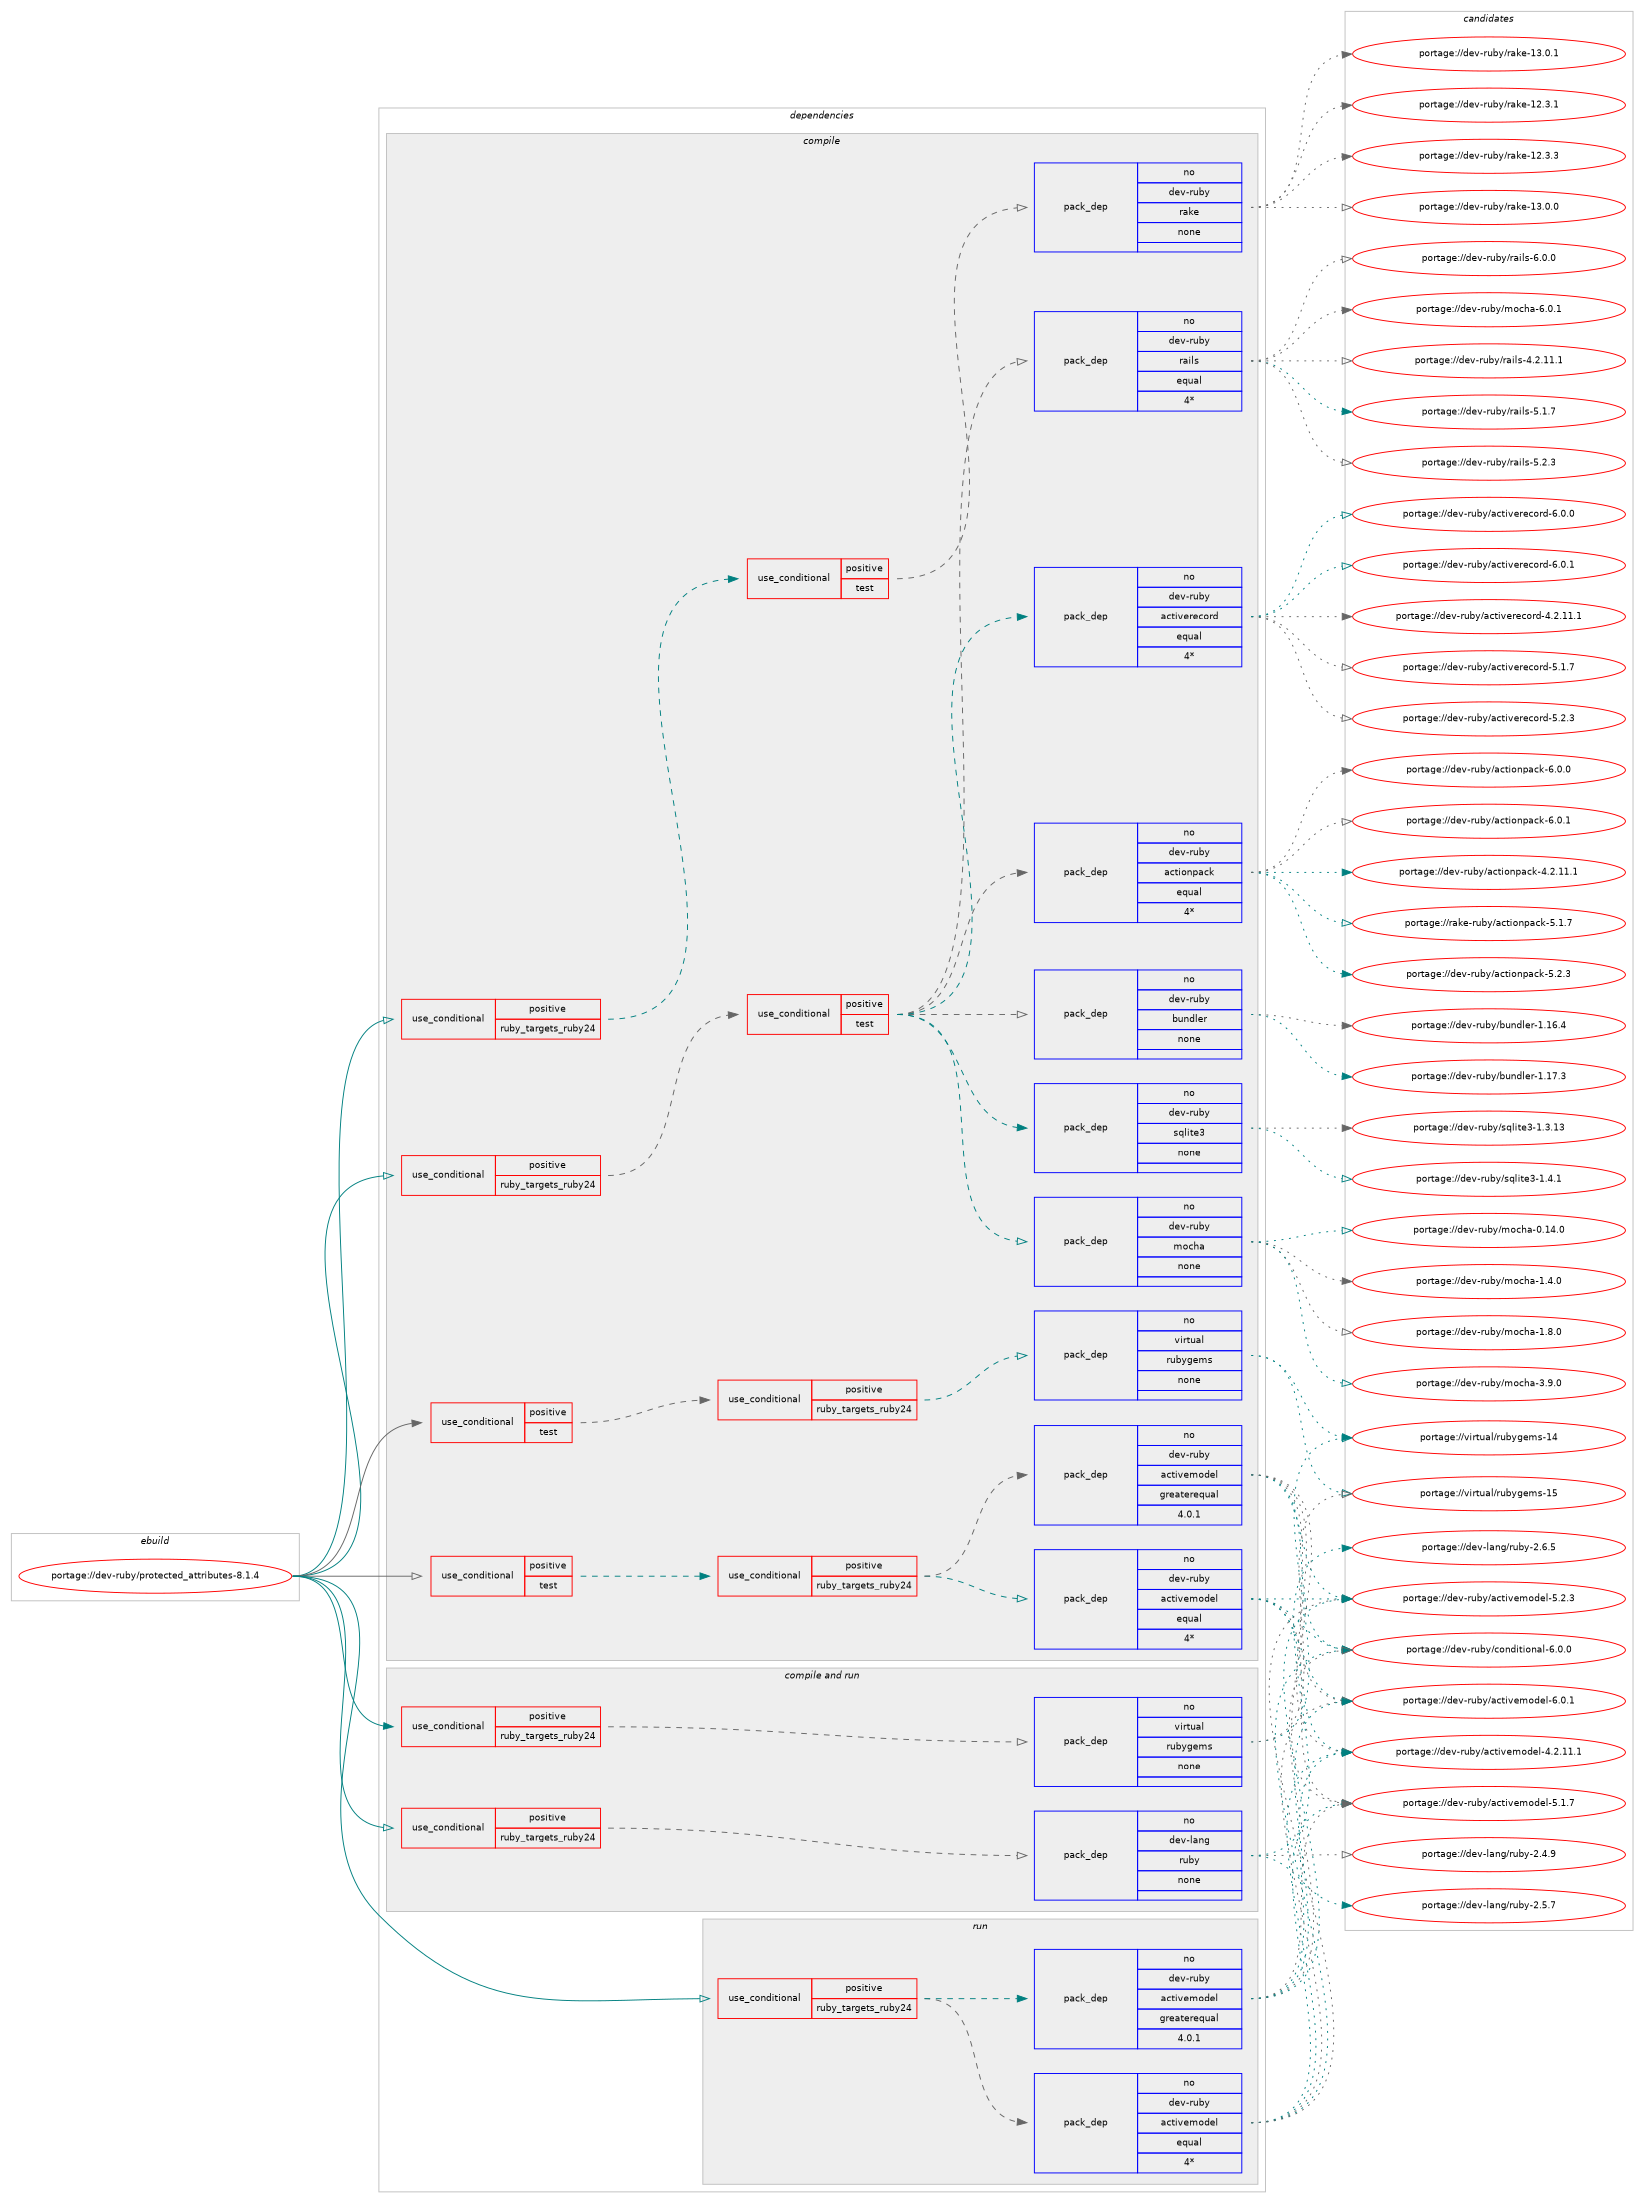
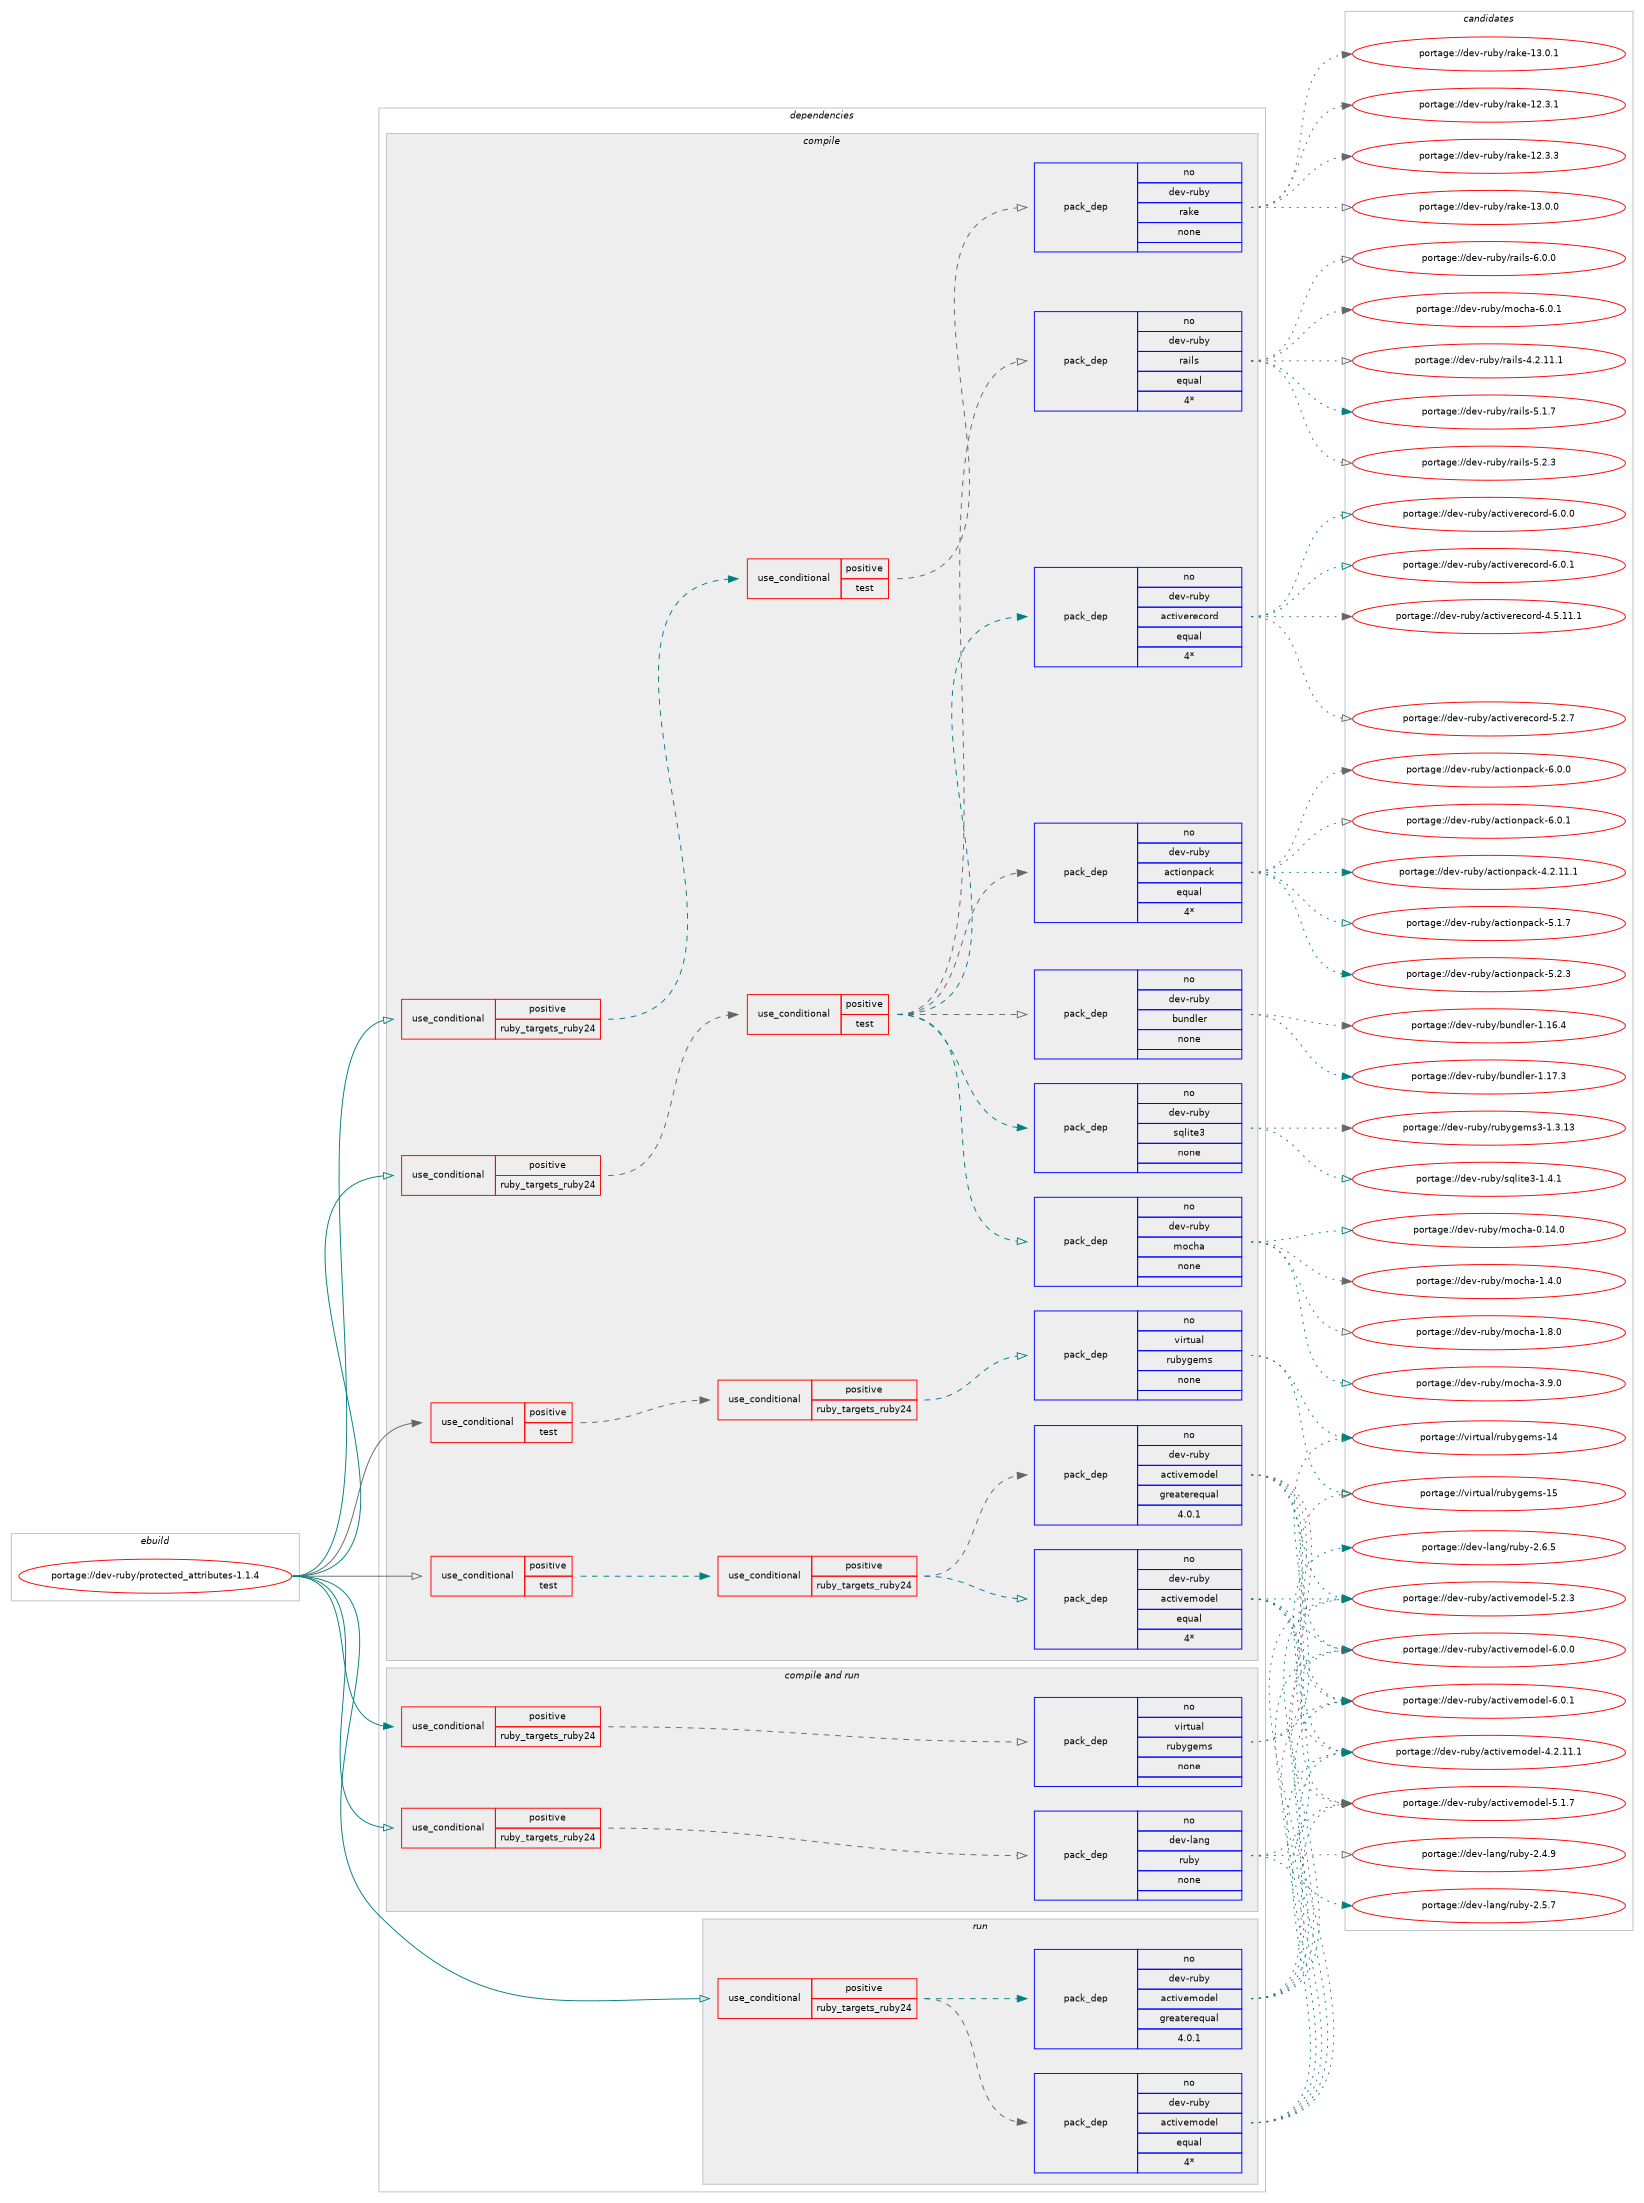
(1489, 617) -> (1489, 617)
(1489, 668) -> none
(1489, 719) -> (1489, 719)
(1489, 924) -> (1489, 924)
(1489, 1128) -> (1489, 1128)
(155, 1576) -> (155, 1576)
(1489, 1650) -> (1489, 1650)
